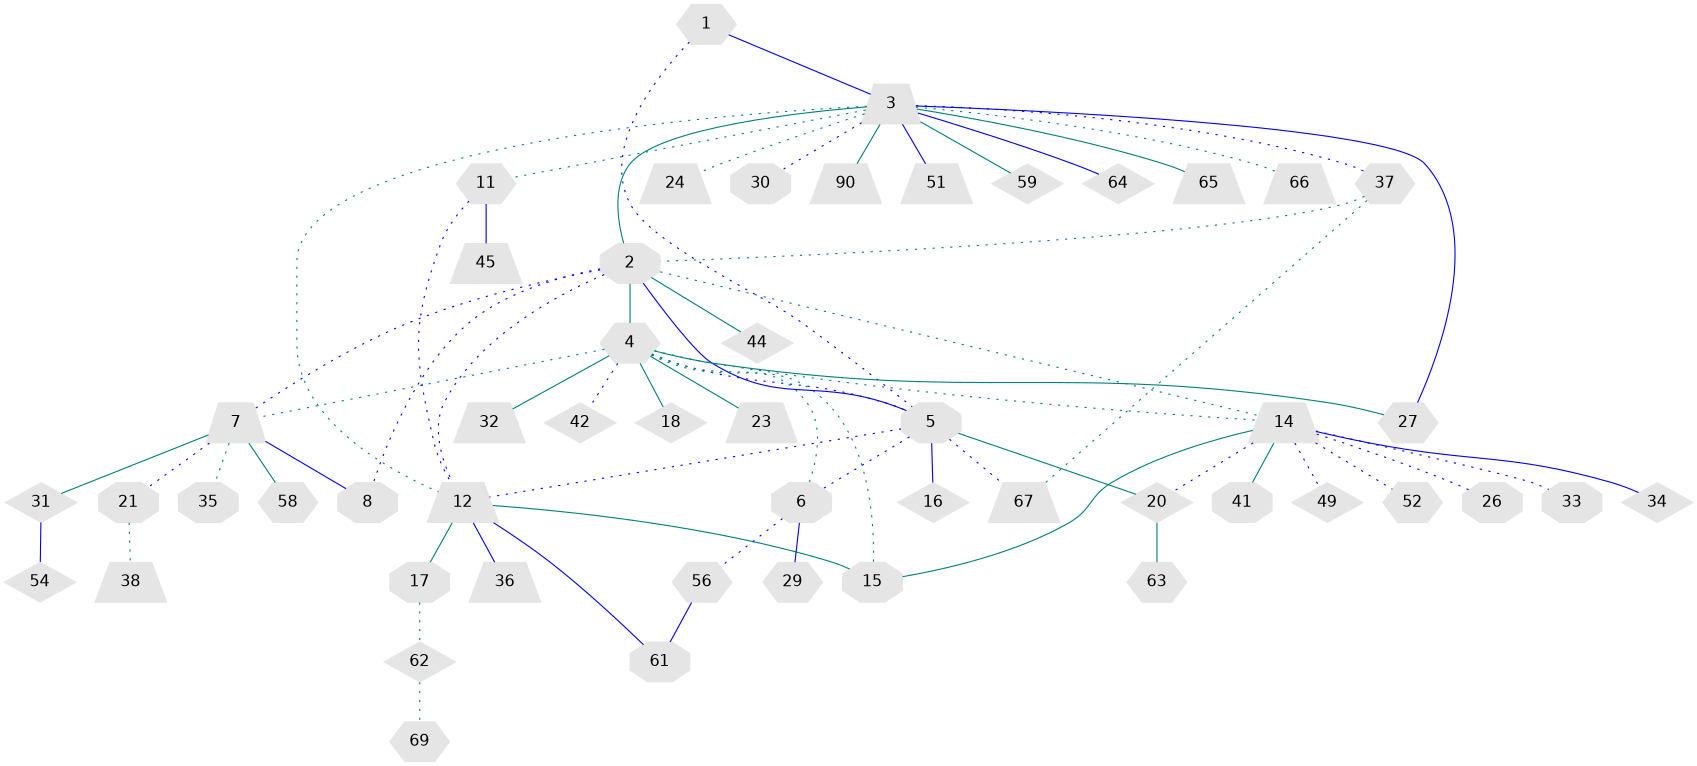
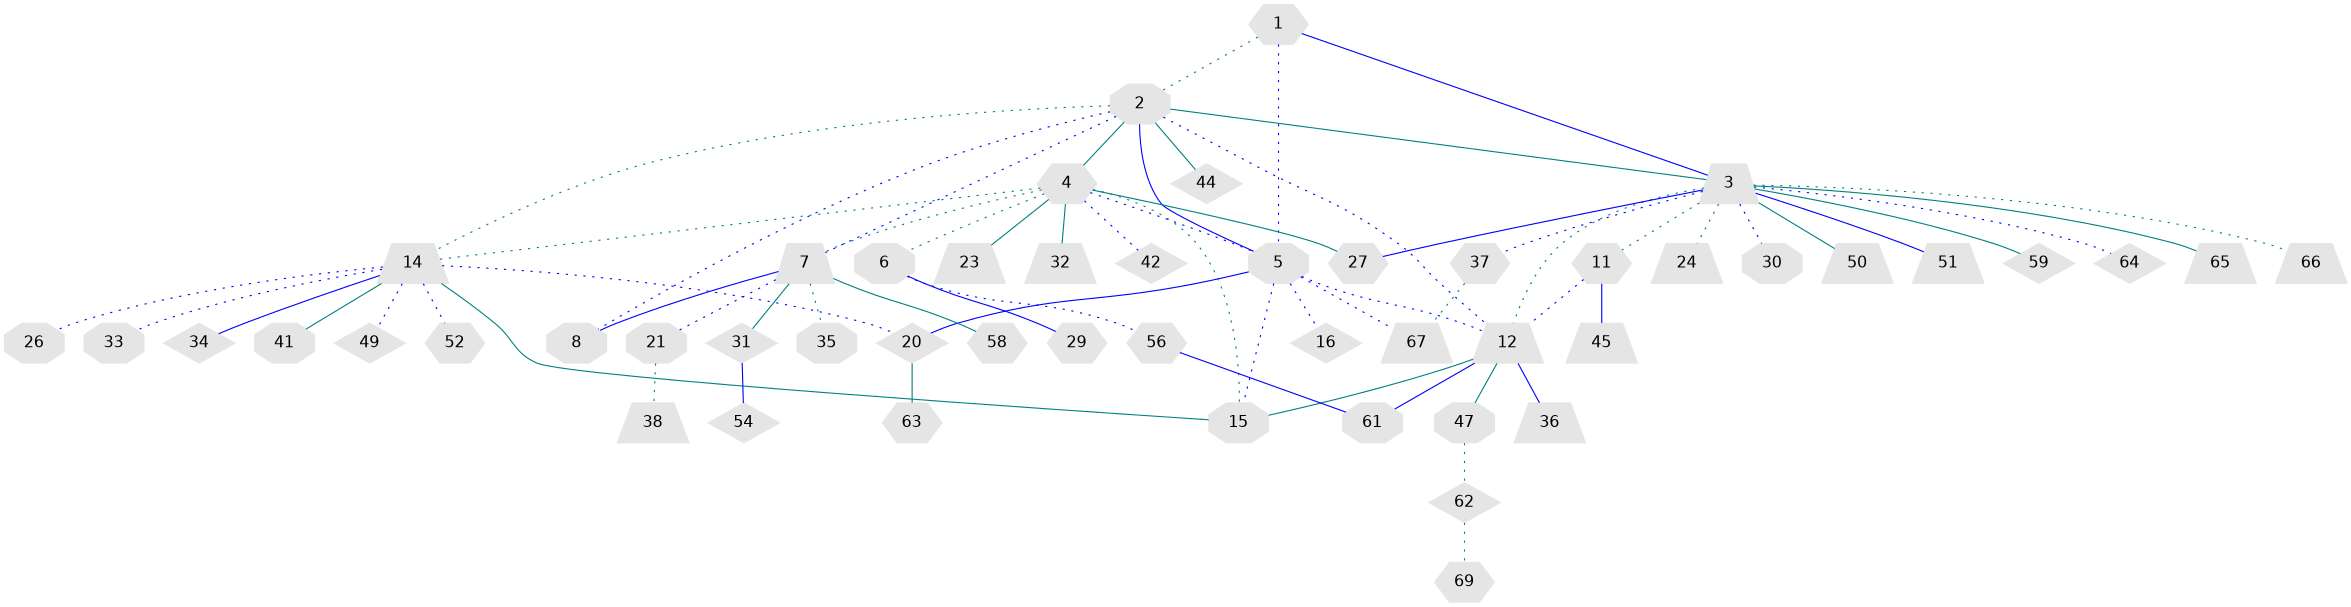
(1009, 142) -> (1935, 211)
(846, 184) -> (1857, 263)
(1014, 243) -> (1210, 64)
(671, 423) -> none
(869, 461) -> (1259, 343)
(932, 463) -> (1304, 306)
(1047, 464) -> (1089, 299)
(420, 582) -> (1464, 423)
